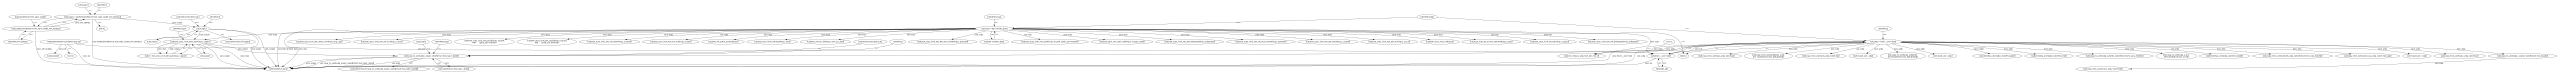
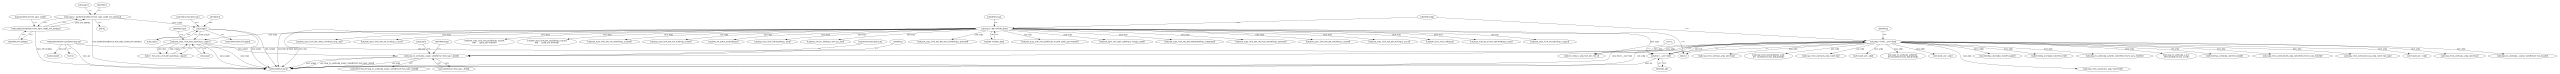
(1613, 42) -> none
(2319, 67) -> (1985, 64)
